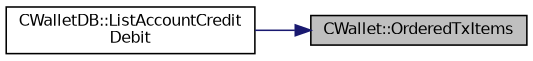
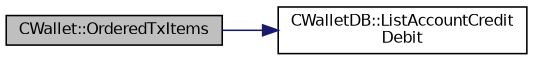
(275, 30) -> (242, 30)
